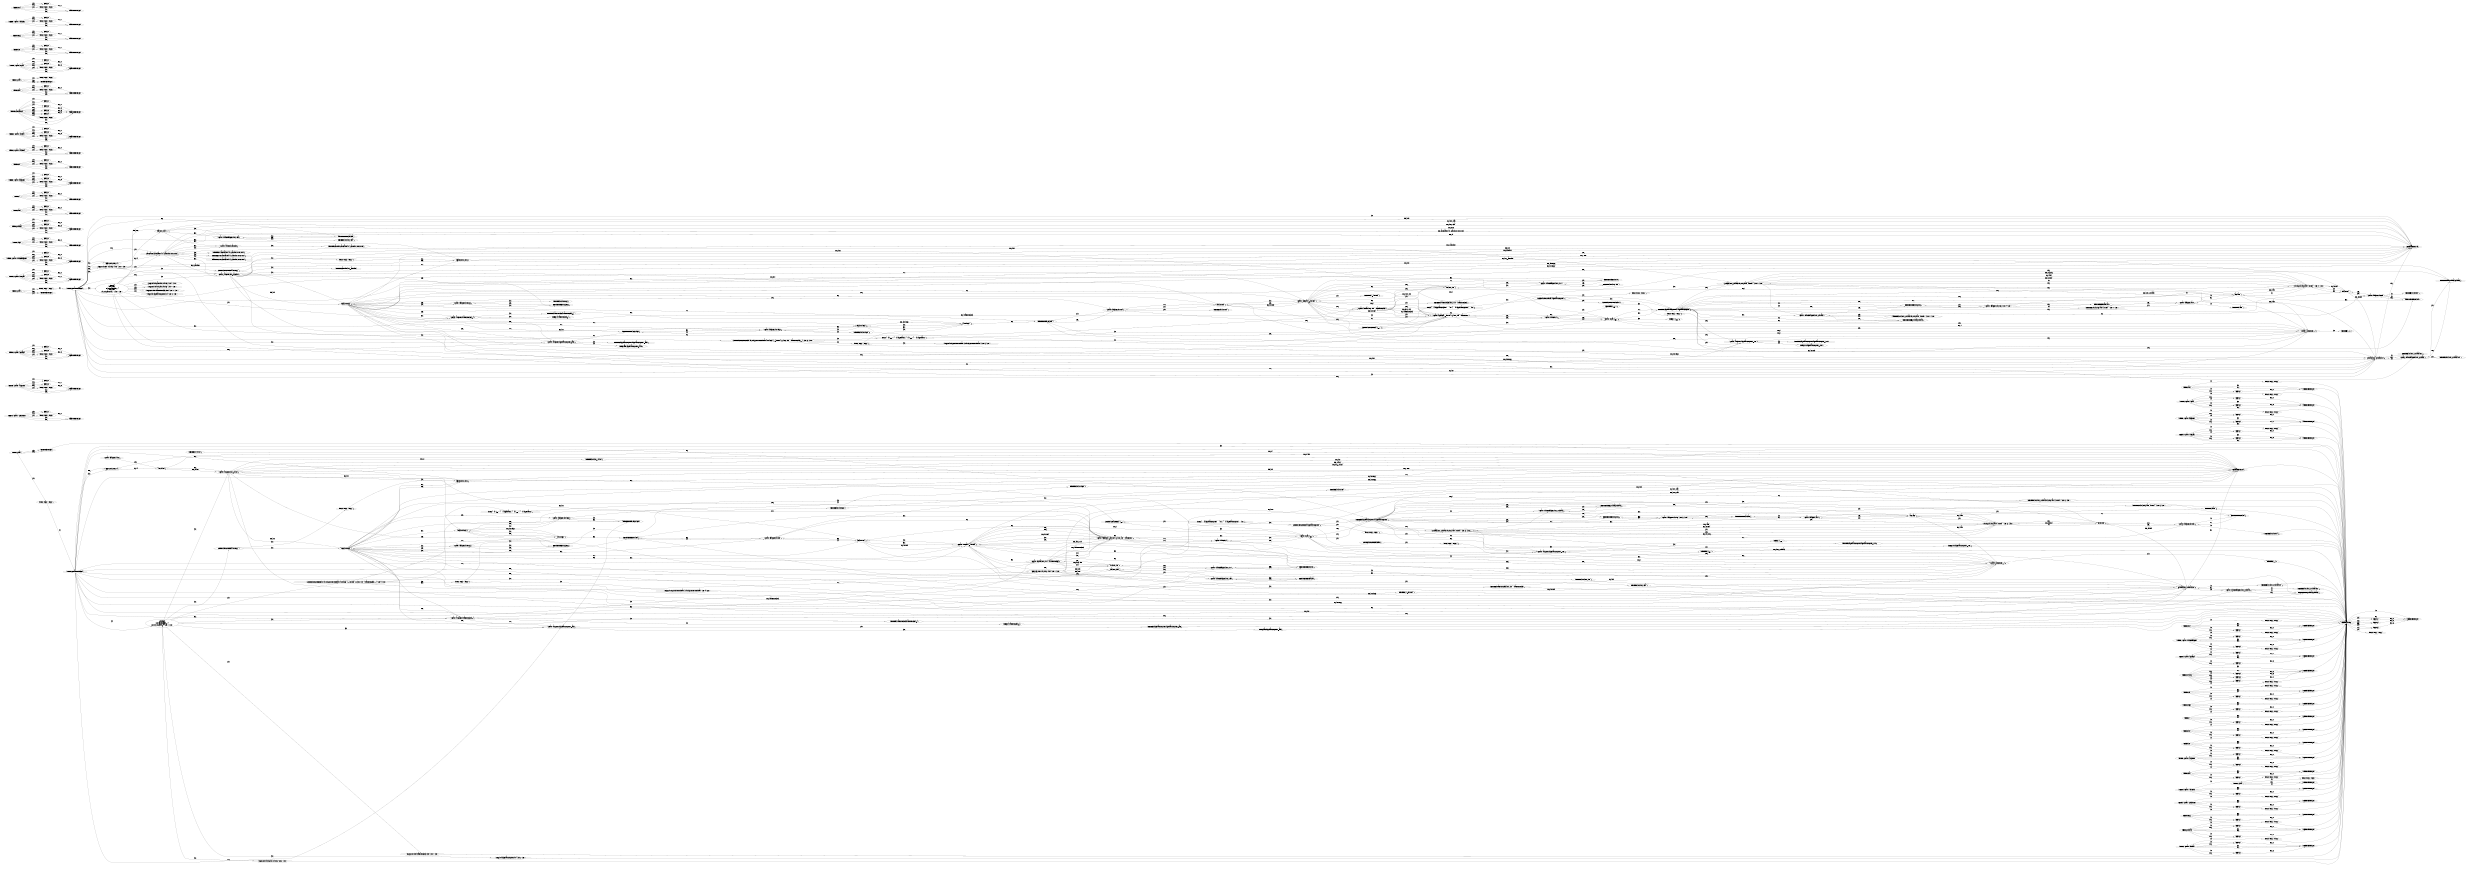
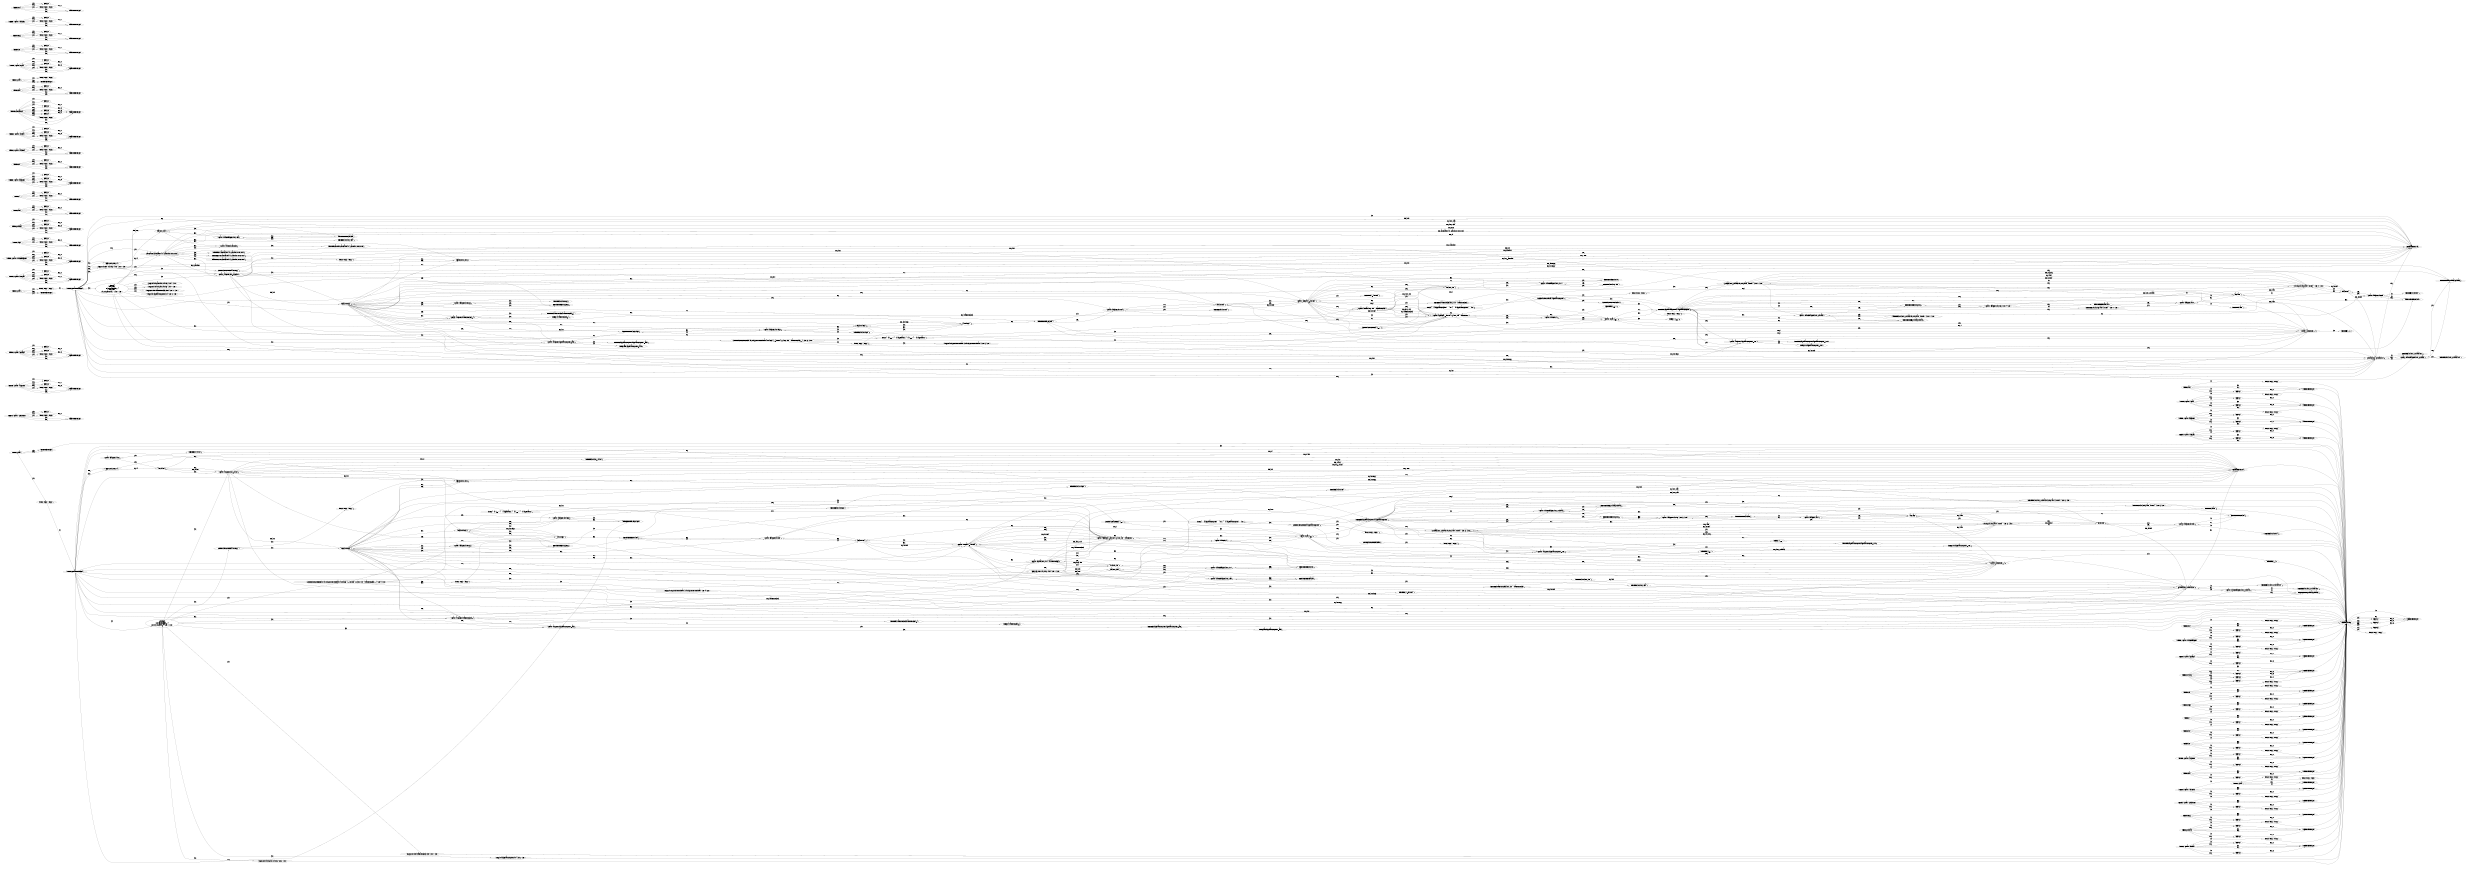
(346, 269) -> none
none -> (154, 455)
none -> (191, 473)
